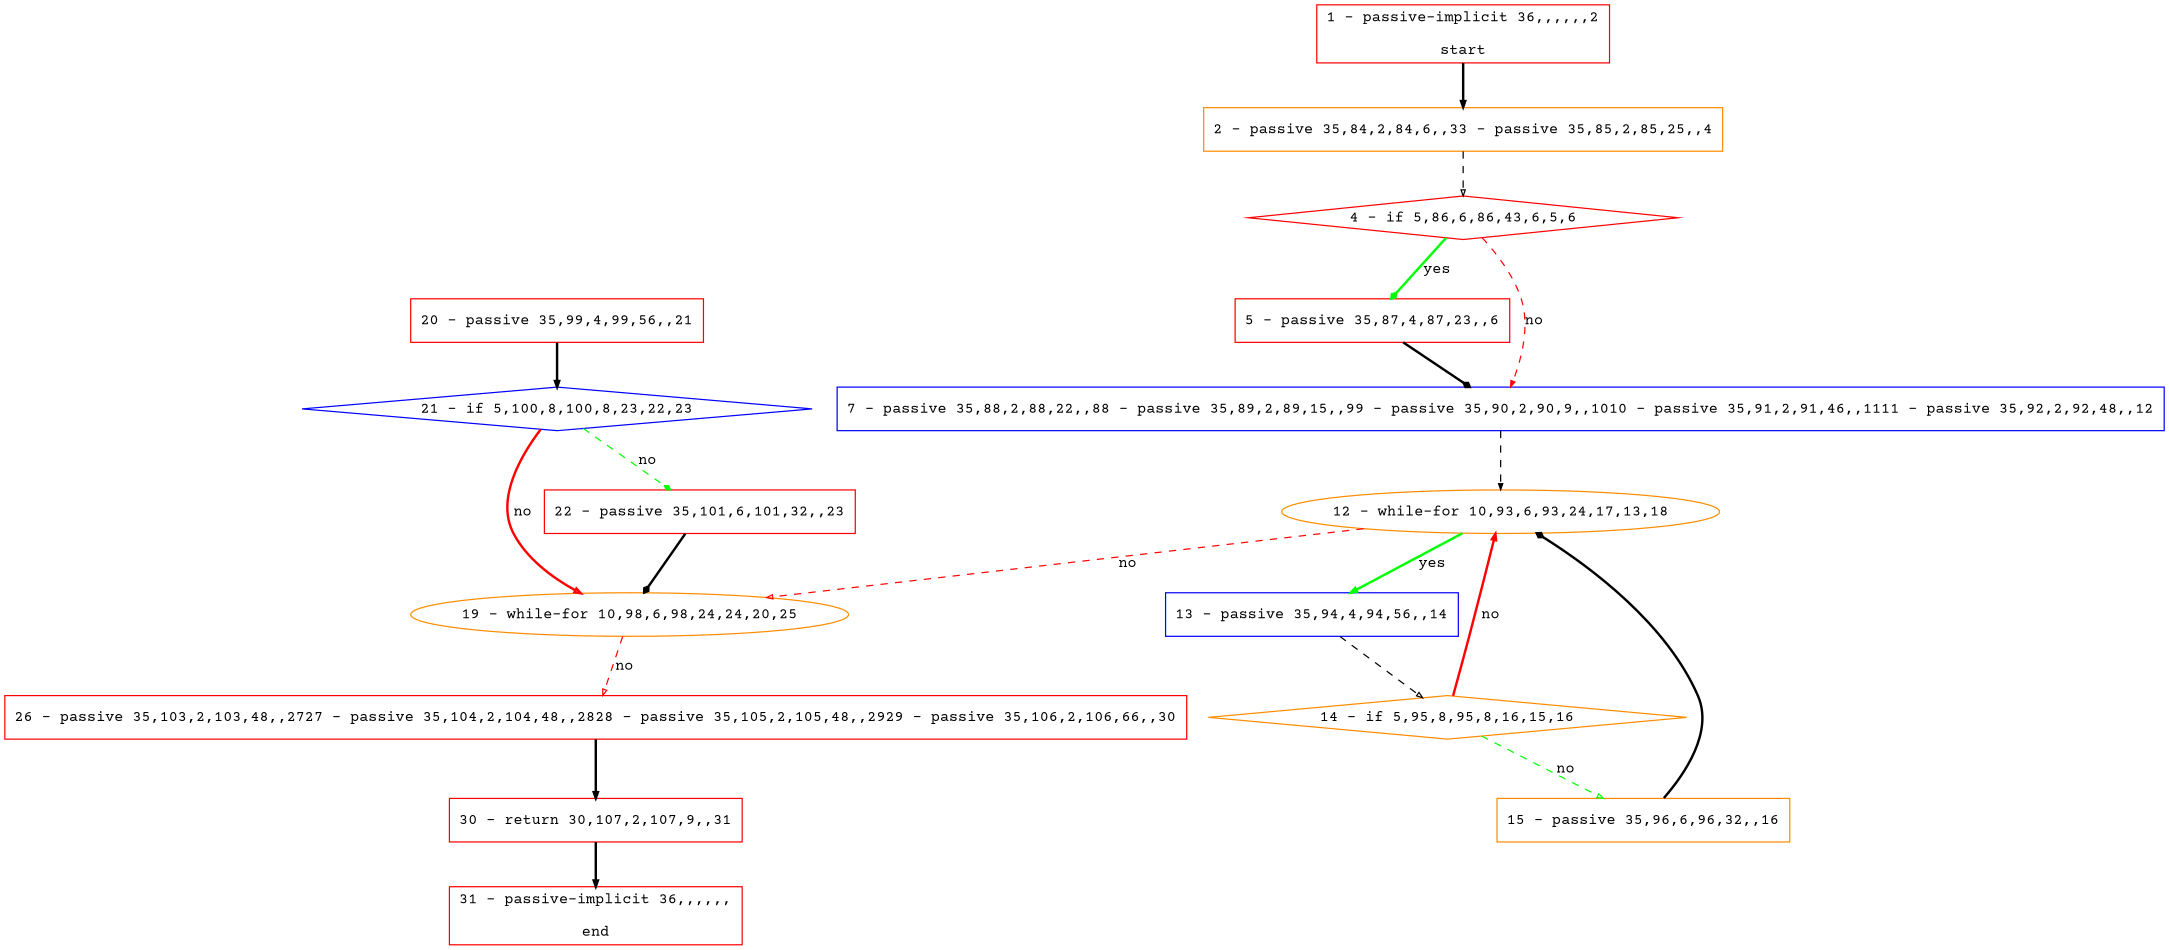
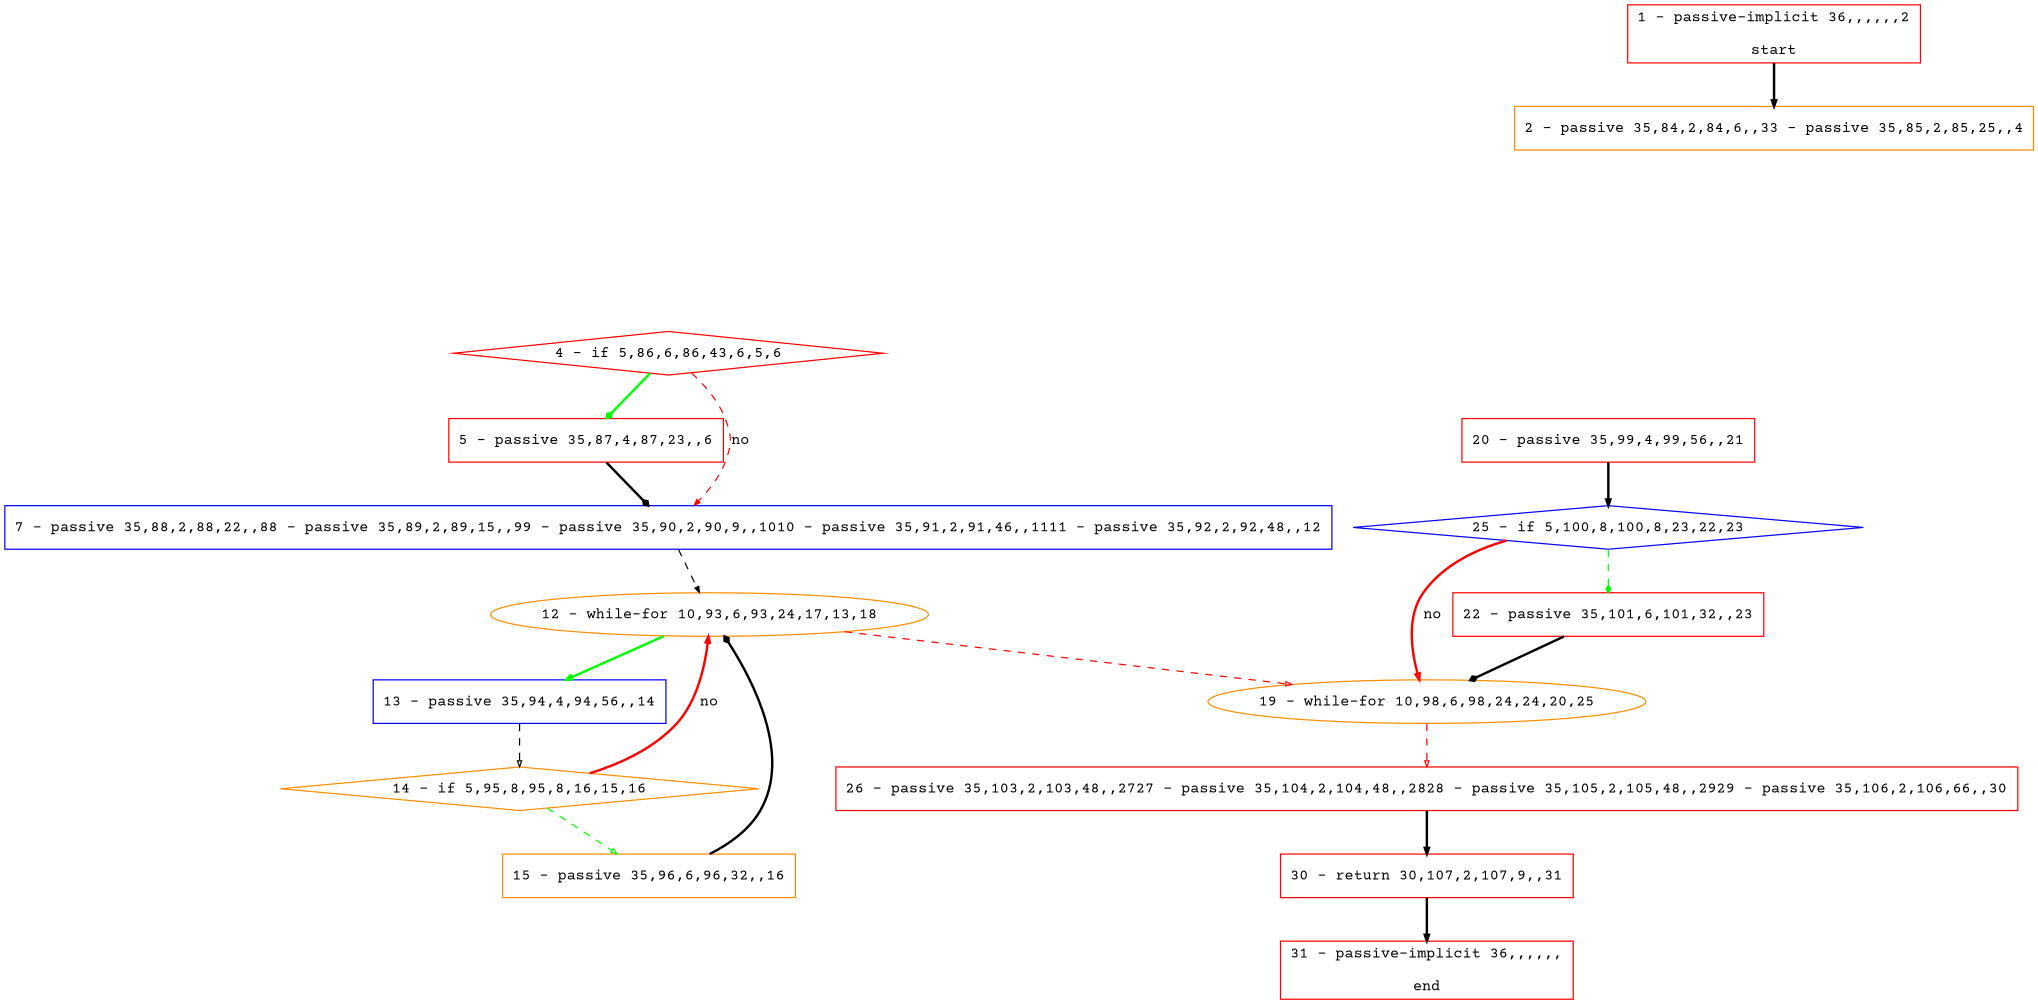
(1463, 171) -> none
(557, 409) -> (1608, 527)
